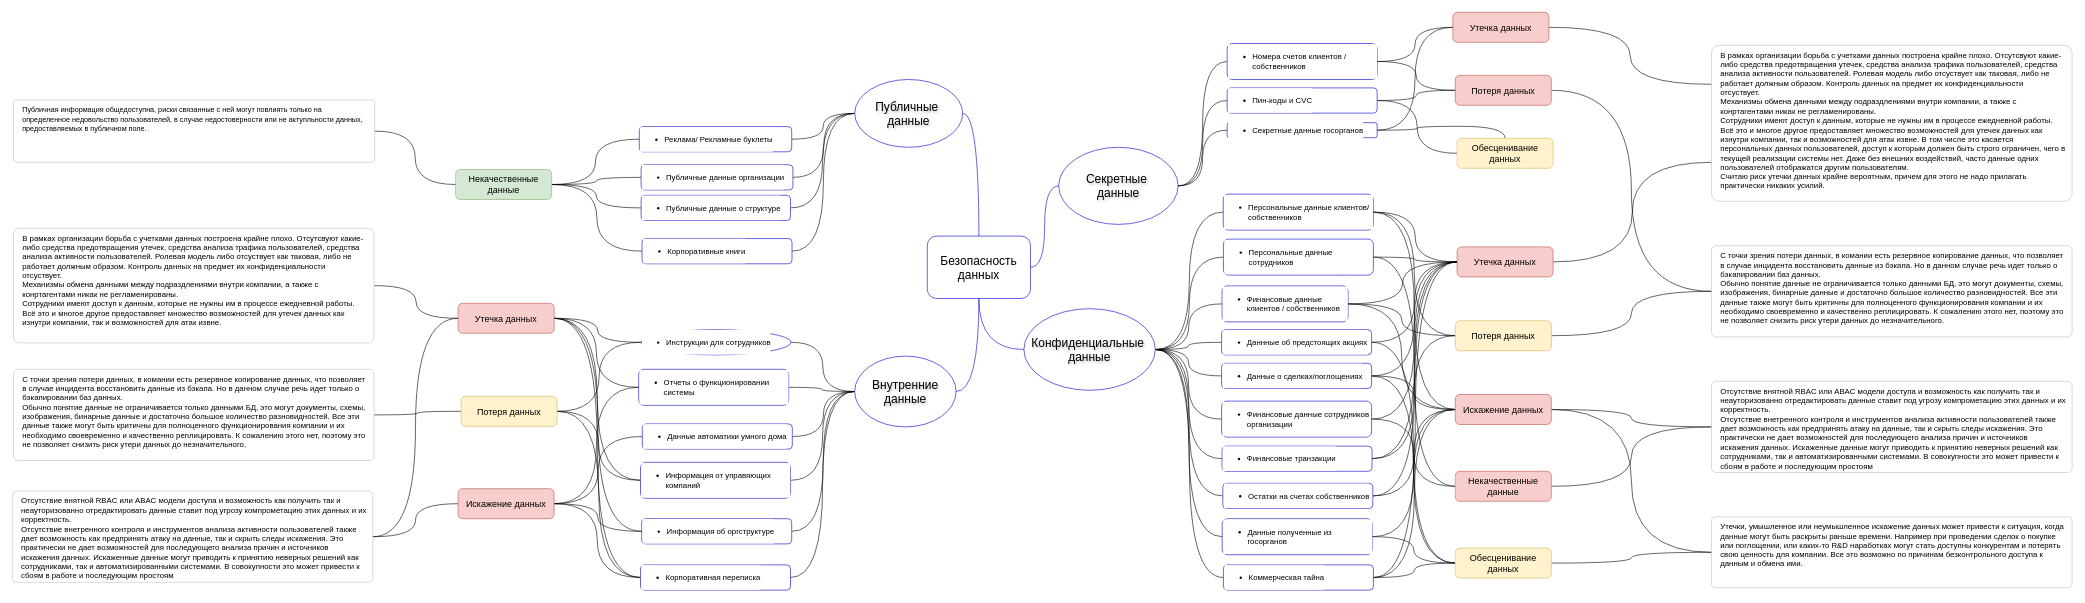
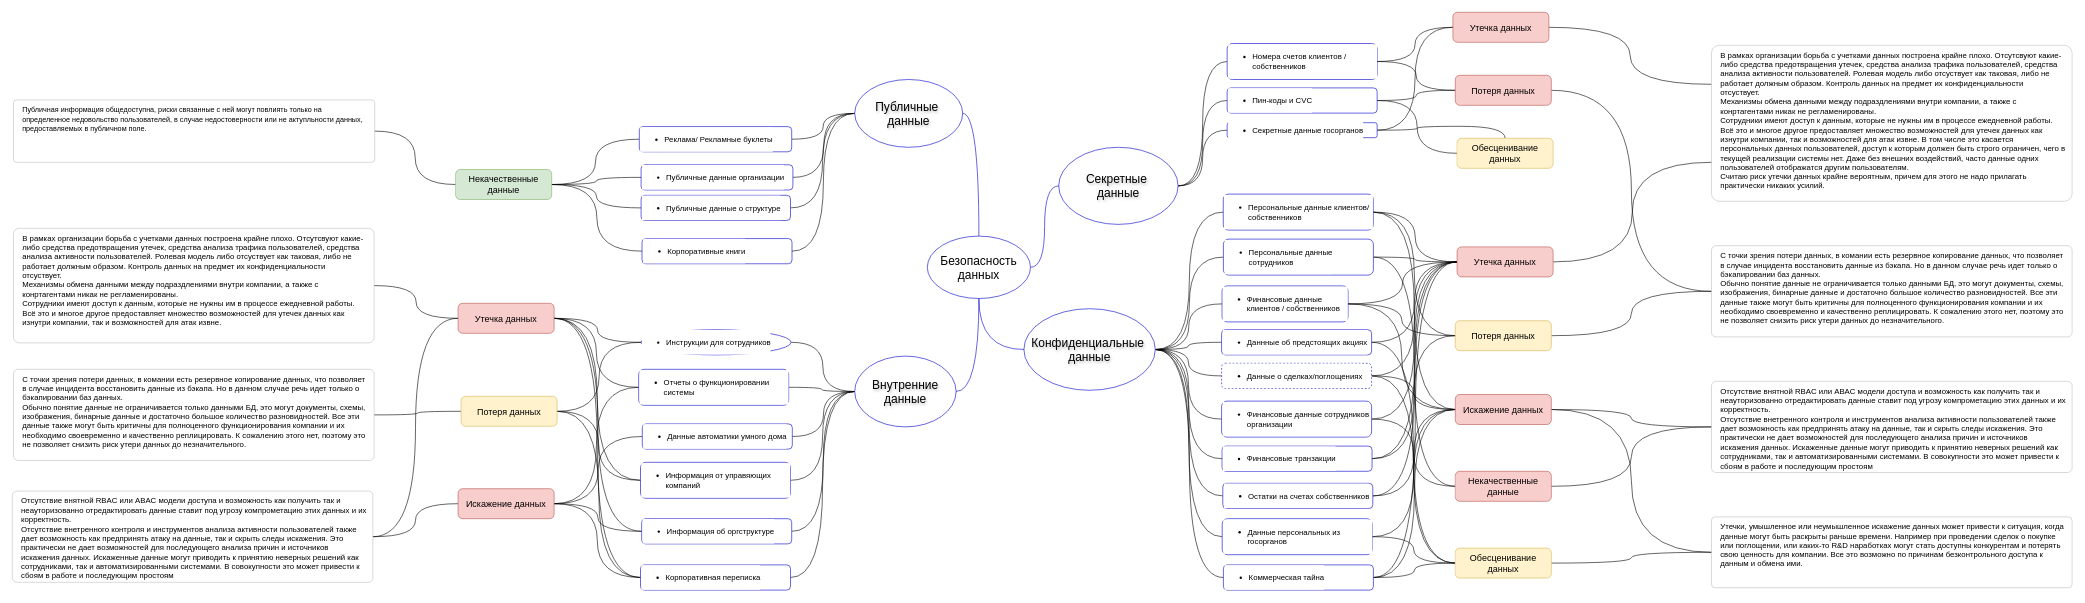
(979, 267) -> (979, 267)
(1297, 376) -> (1297, 376)
(1288, 537) -> (1293, 537)
